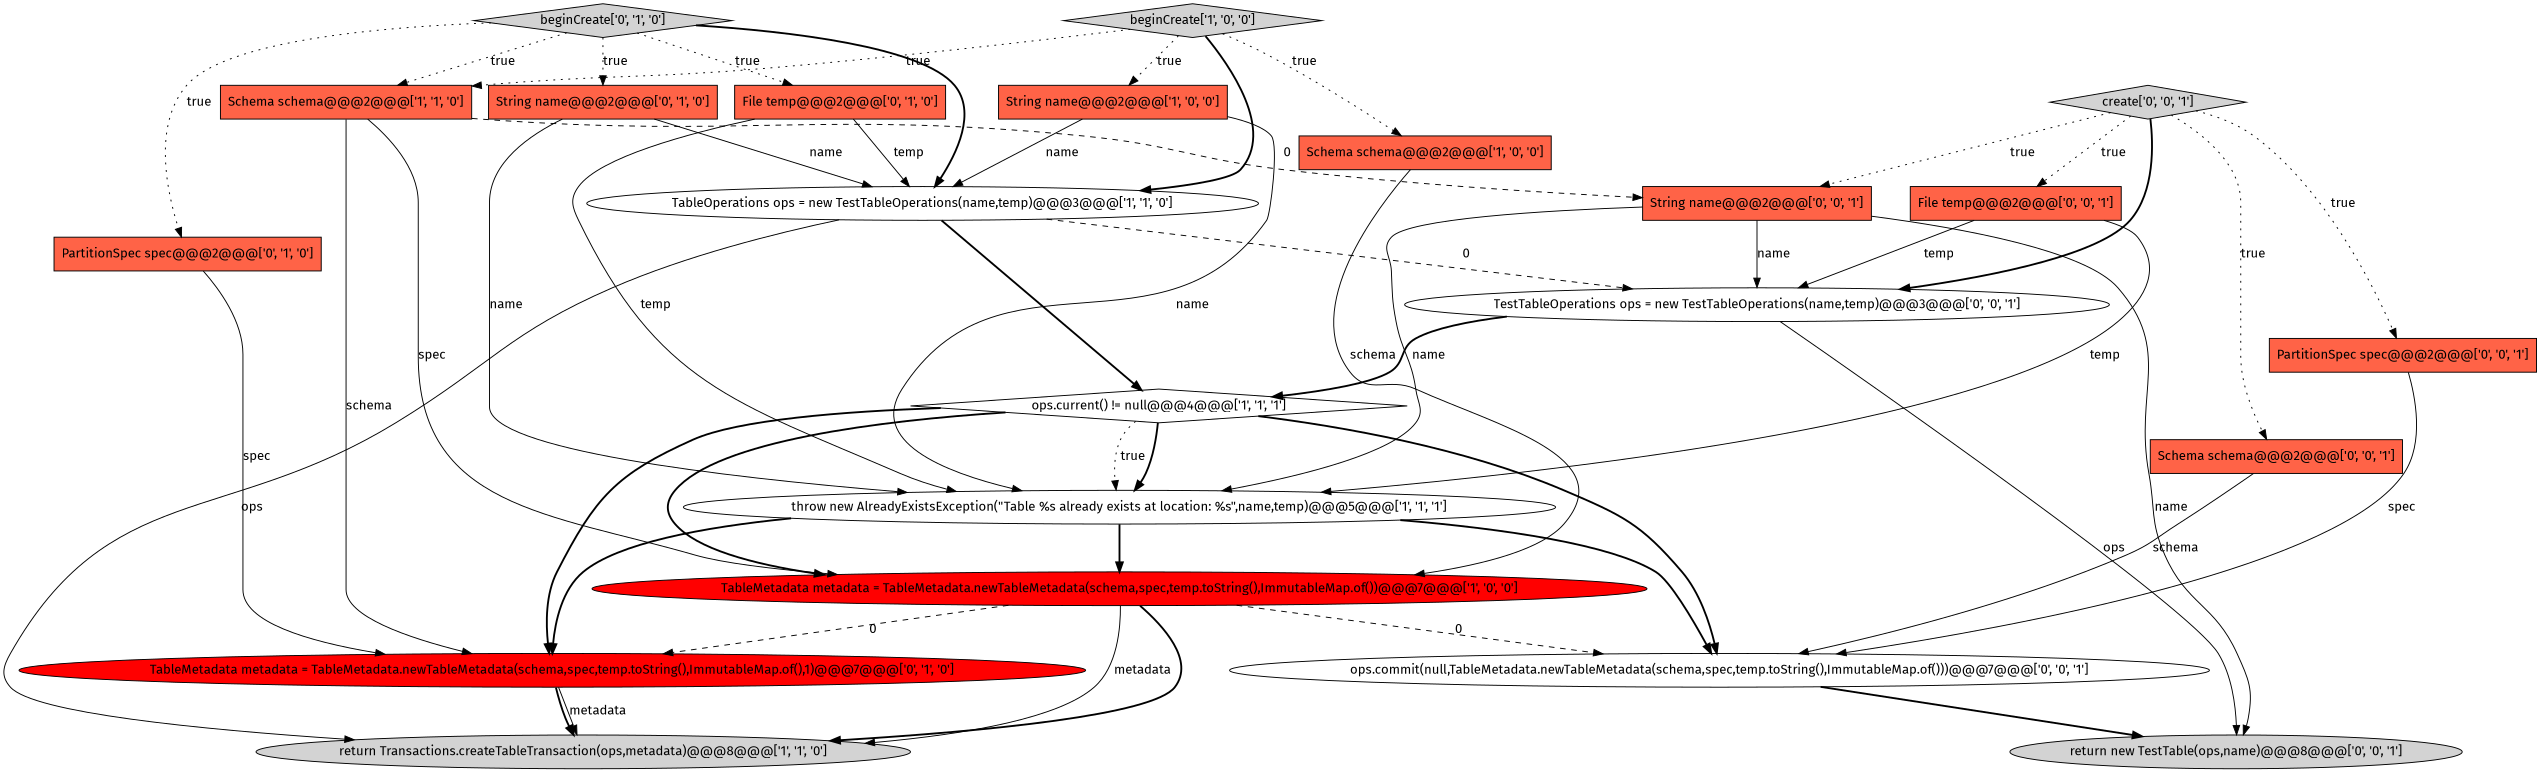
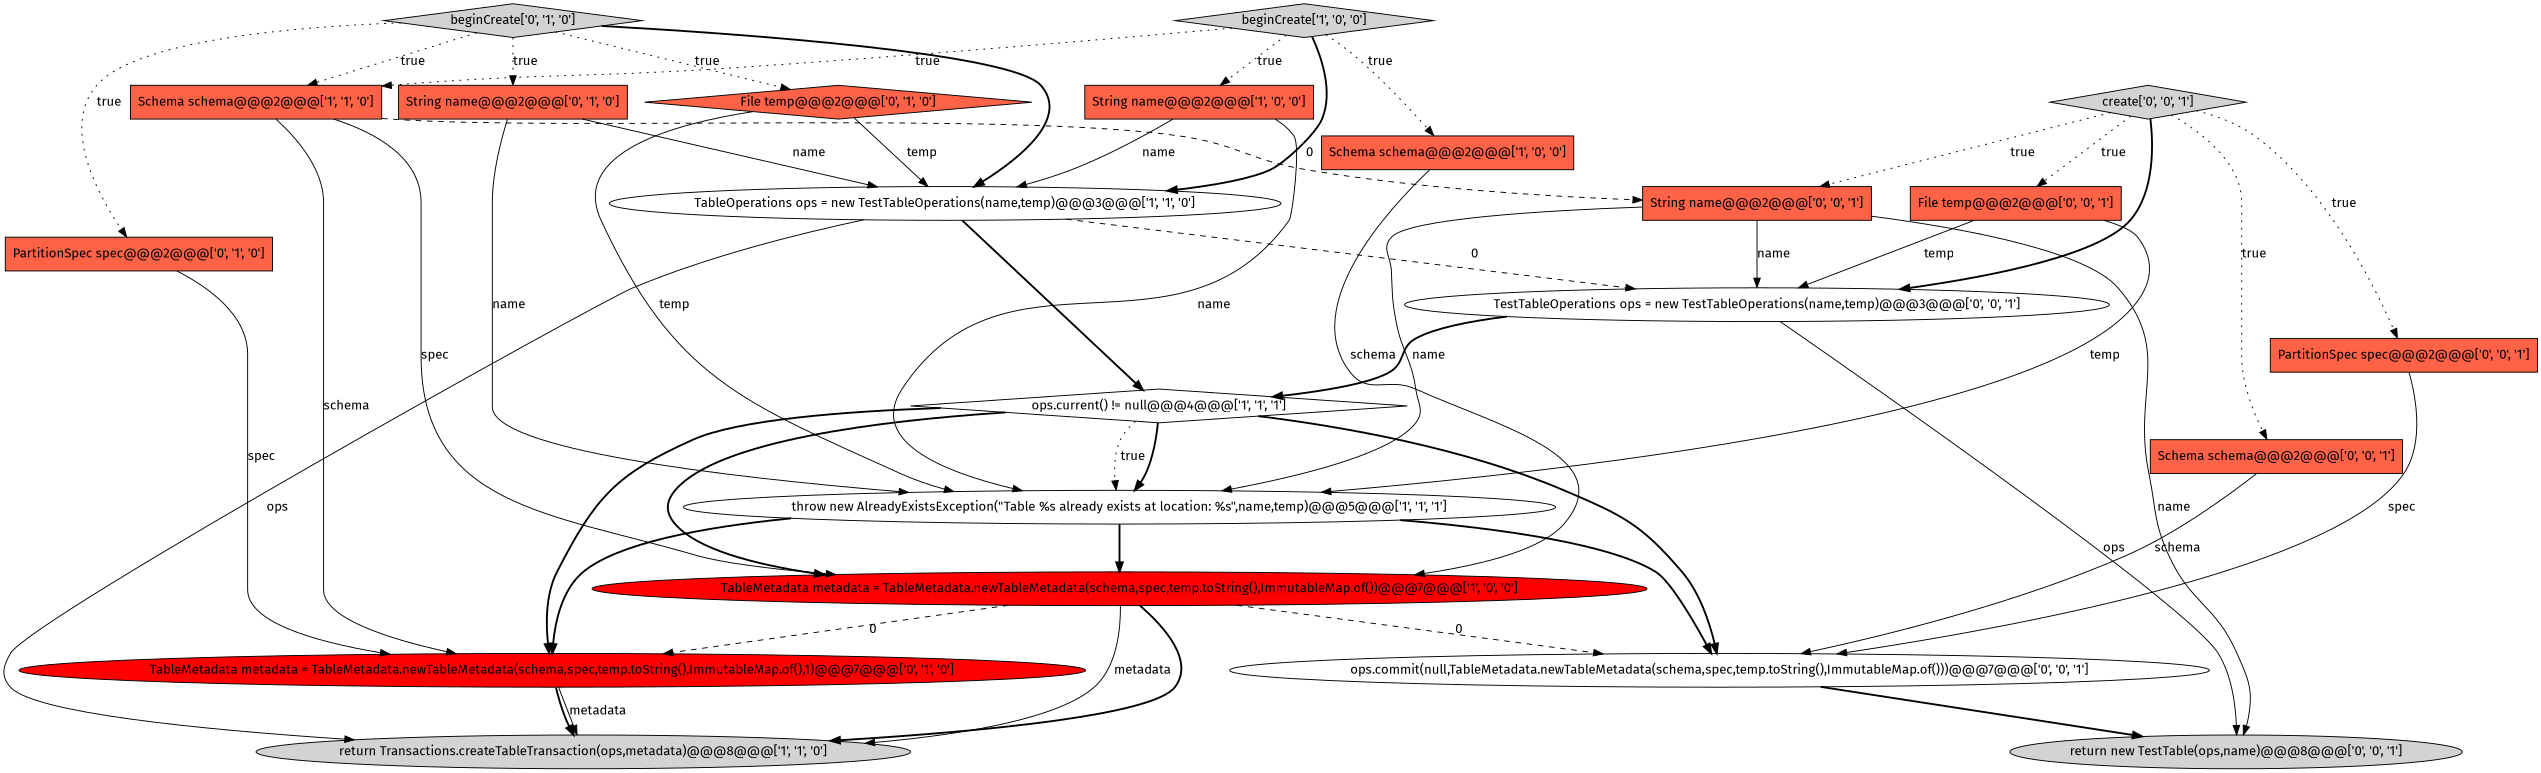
(840, 102) -> (838, 102)
